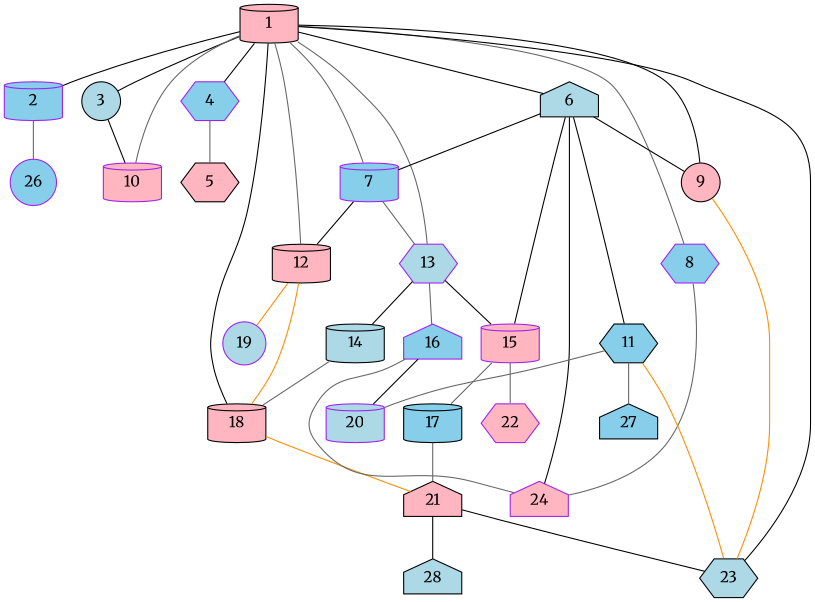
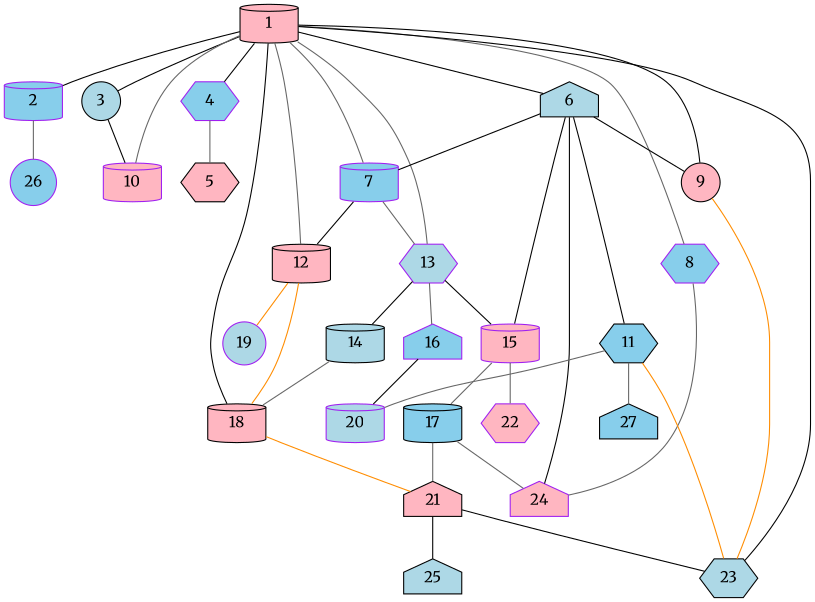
(321, 447) -> (490, 465)
(433, 578) -> (433, 578)
